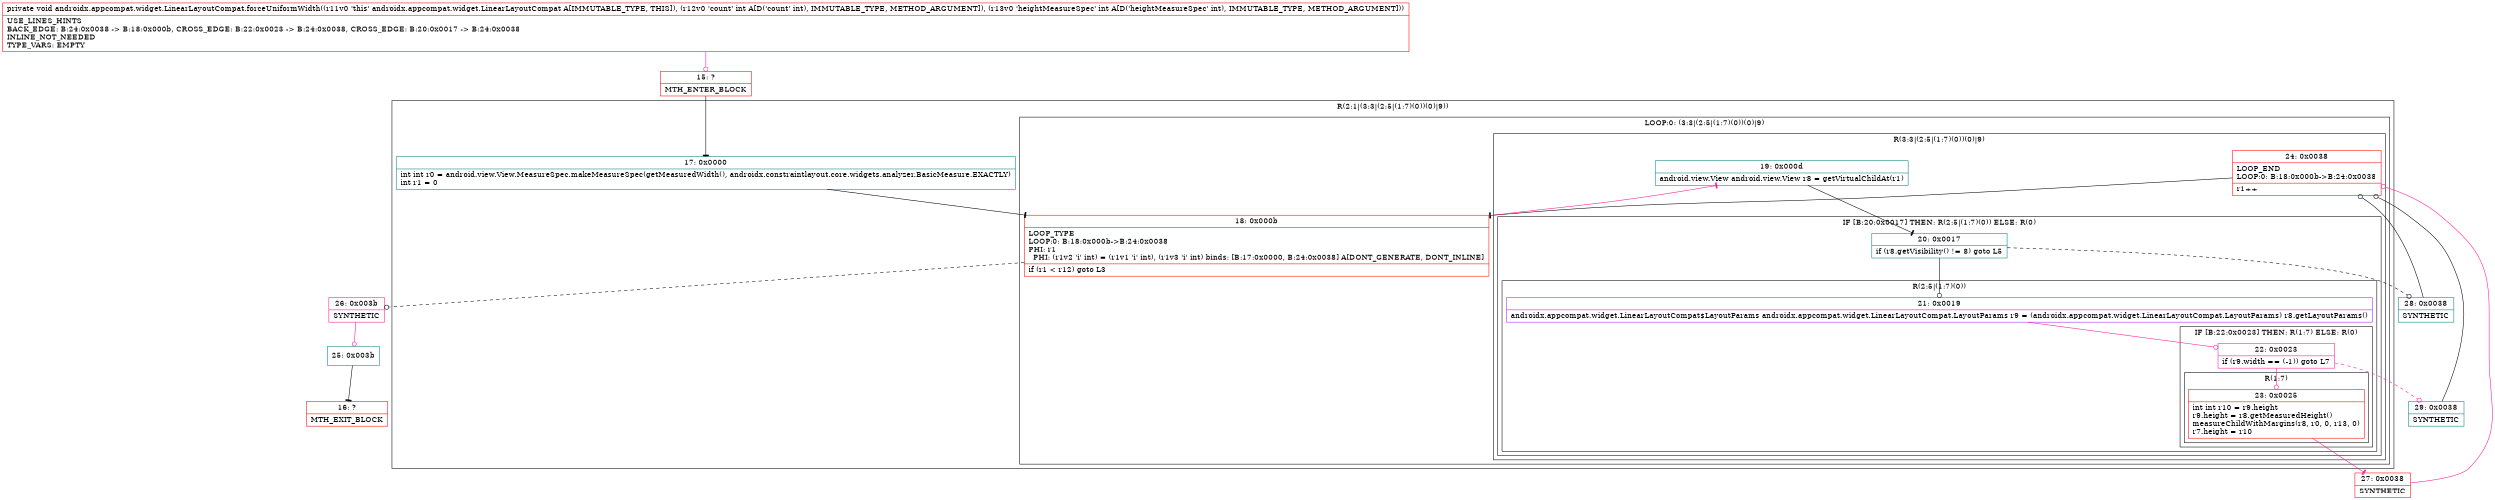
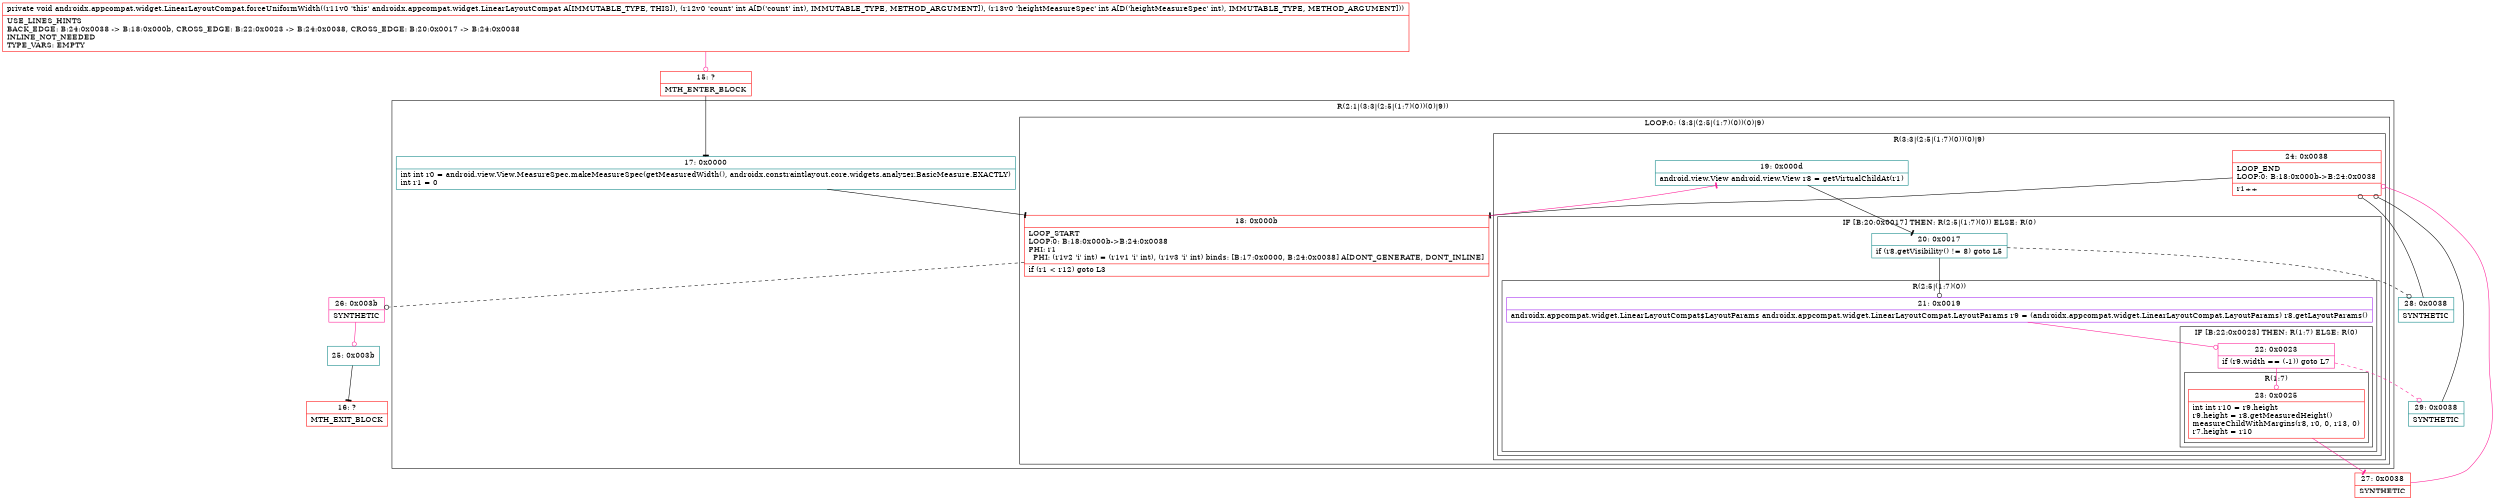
(1052, 233) -> (1054, 233)
